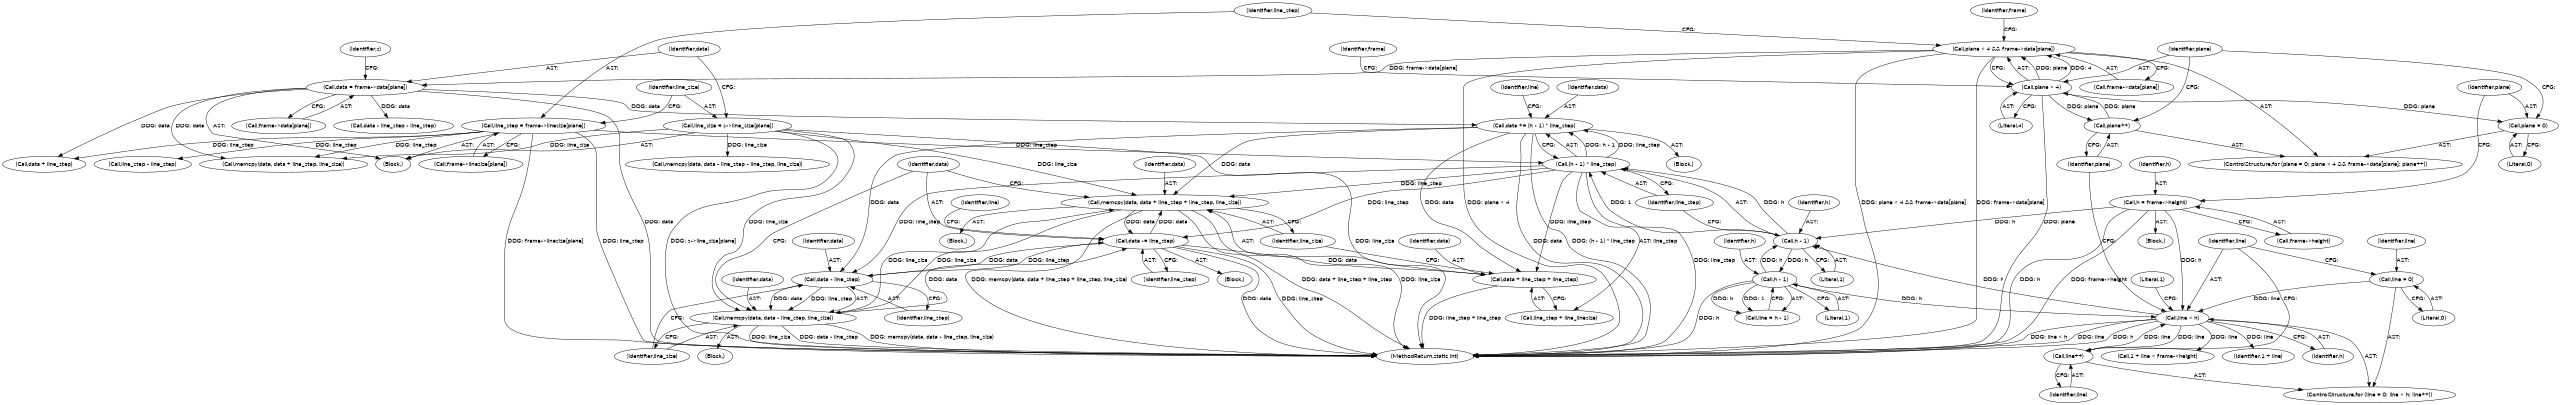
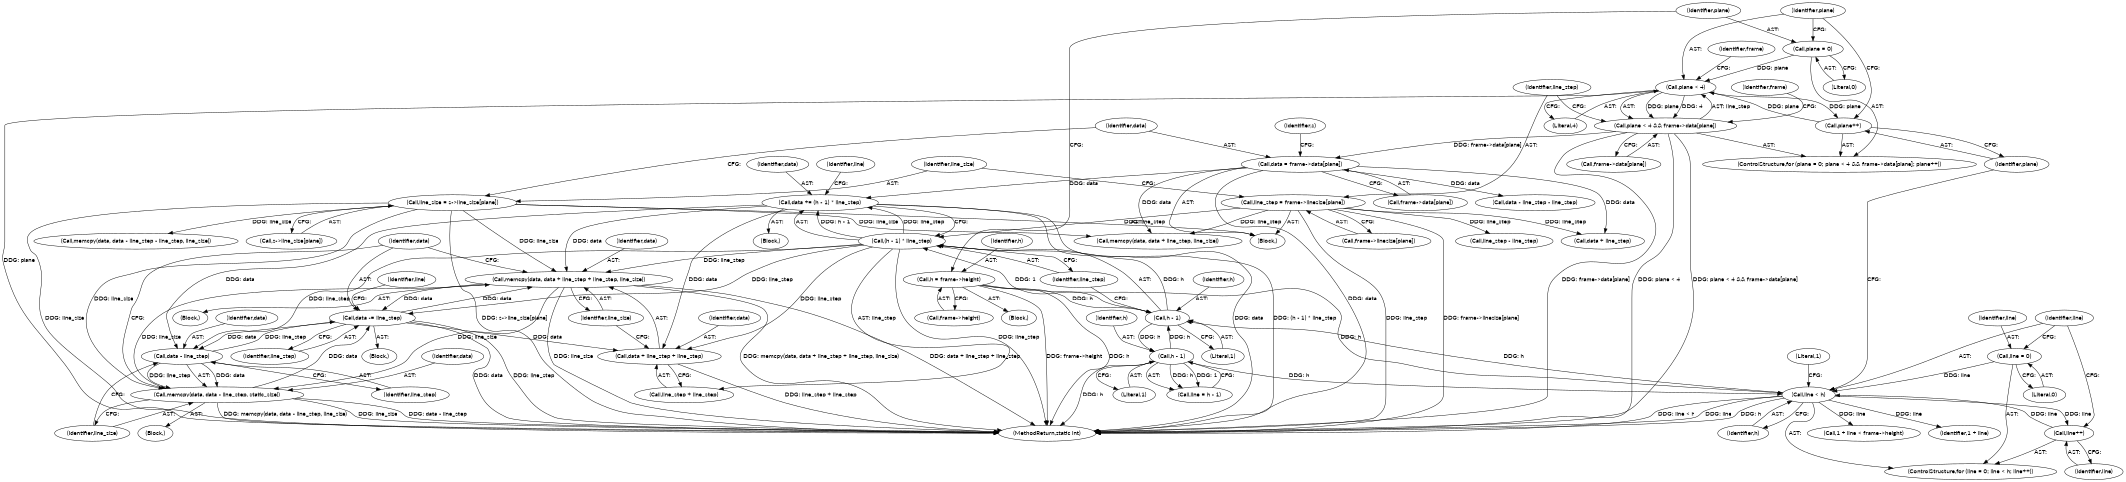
(1999, 68) -> (1731, 107)
(2281, 101) -> (1752, 68)
none -> (291, 241)
(773, 318) -> (217, 395)
(1559, 318) -> (684, 395)
